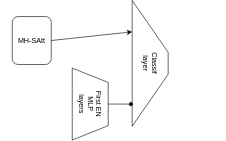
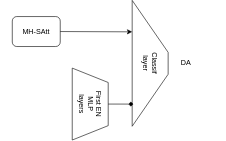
(32, 41) -> (36, 32)
none -> (186, 63)
